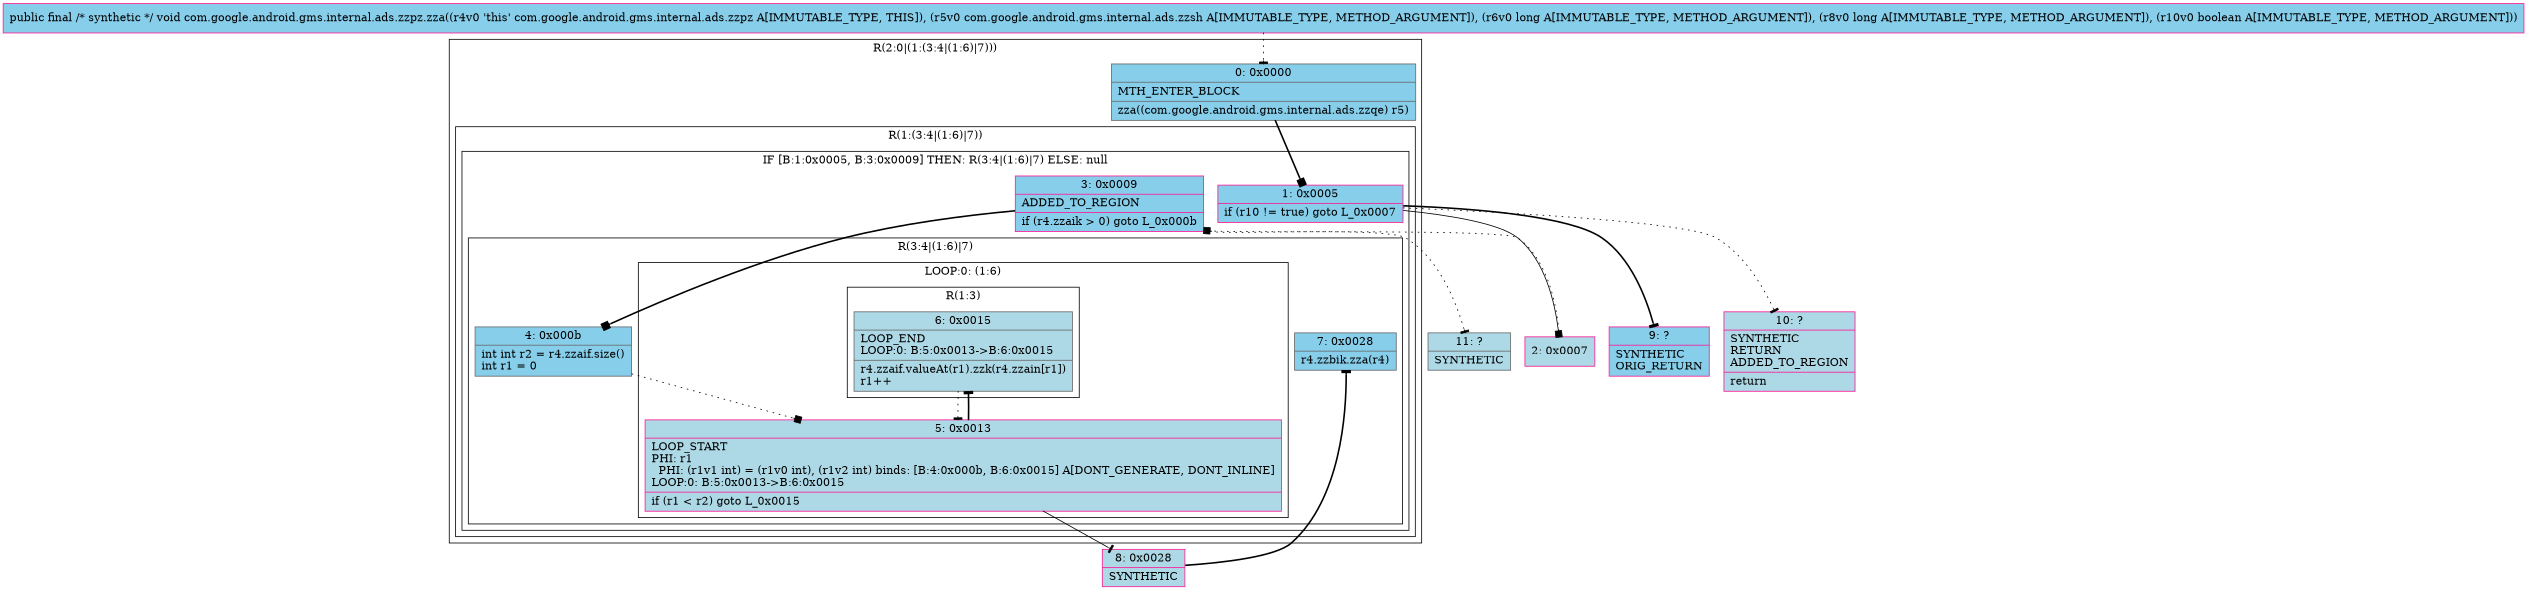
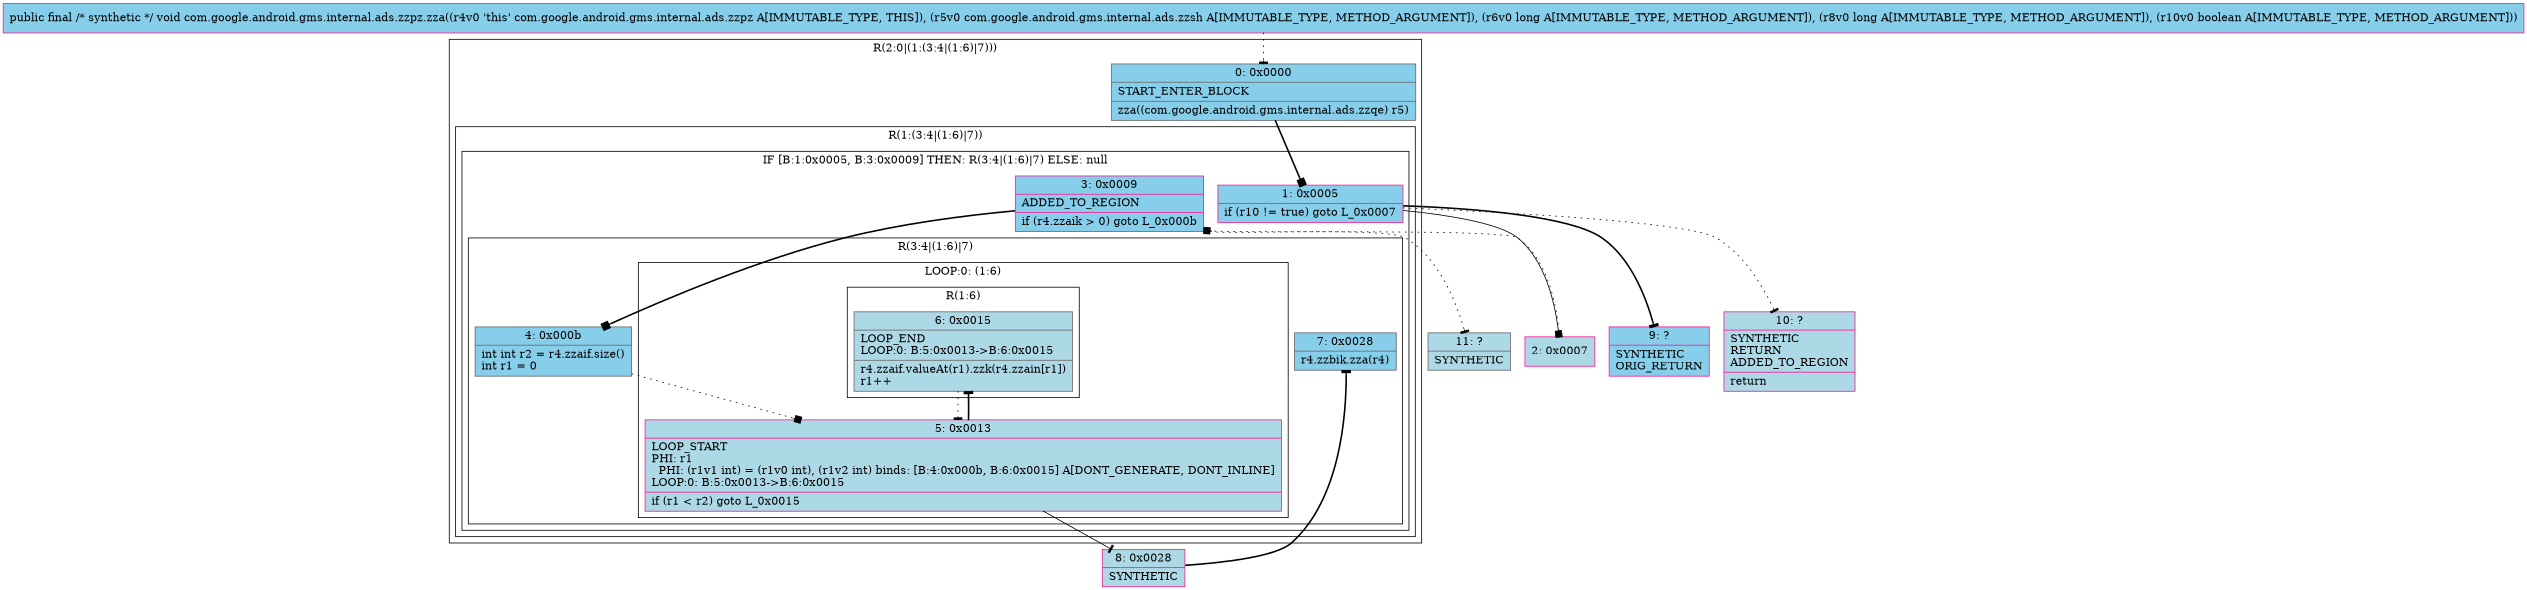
(1179, 91) -> (1184, 91)
(963, 296) -> (963, 296)
